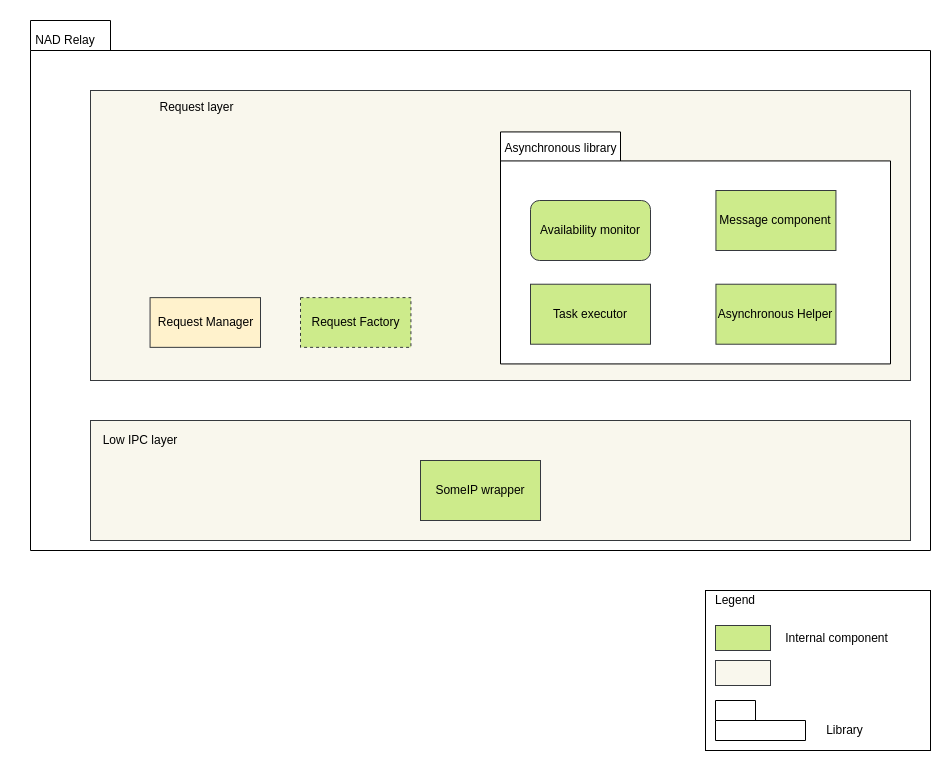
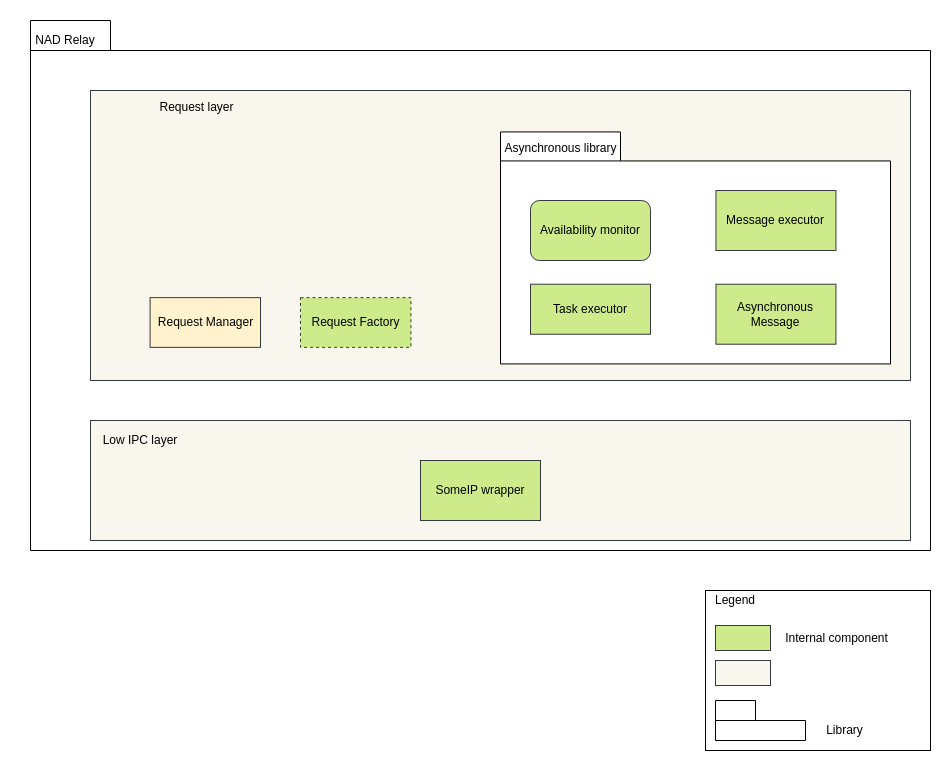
(776, 221) -> (776, 221)
(591, 314) -> (591, 309)
(776, 315) -> (776, 315)
